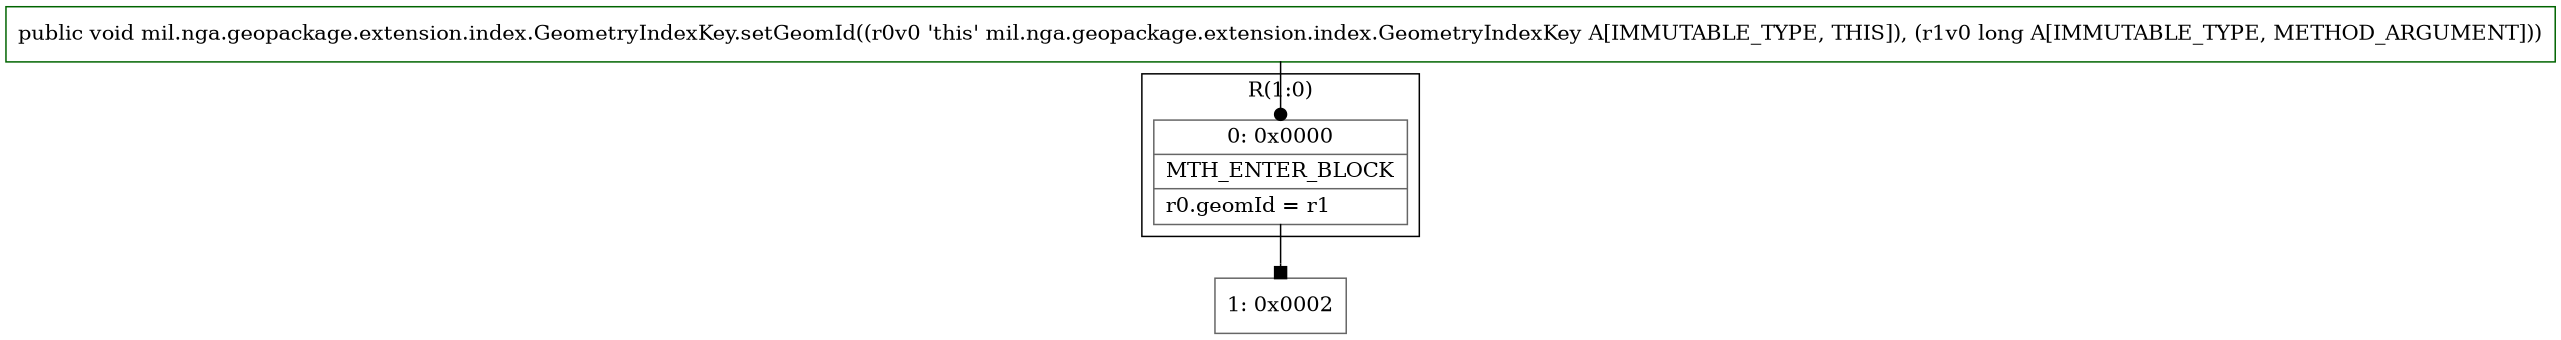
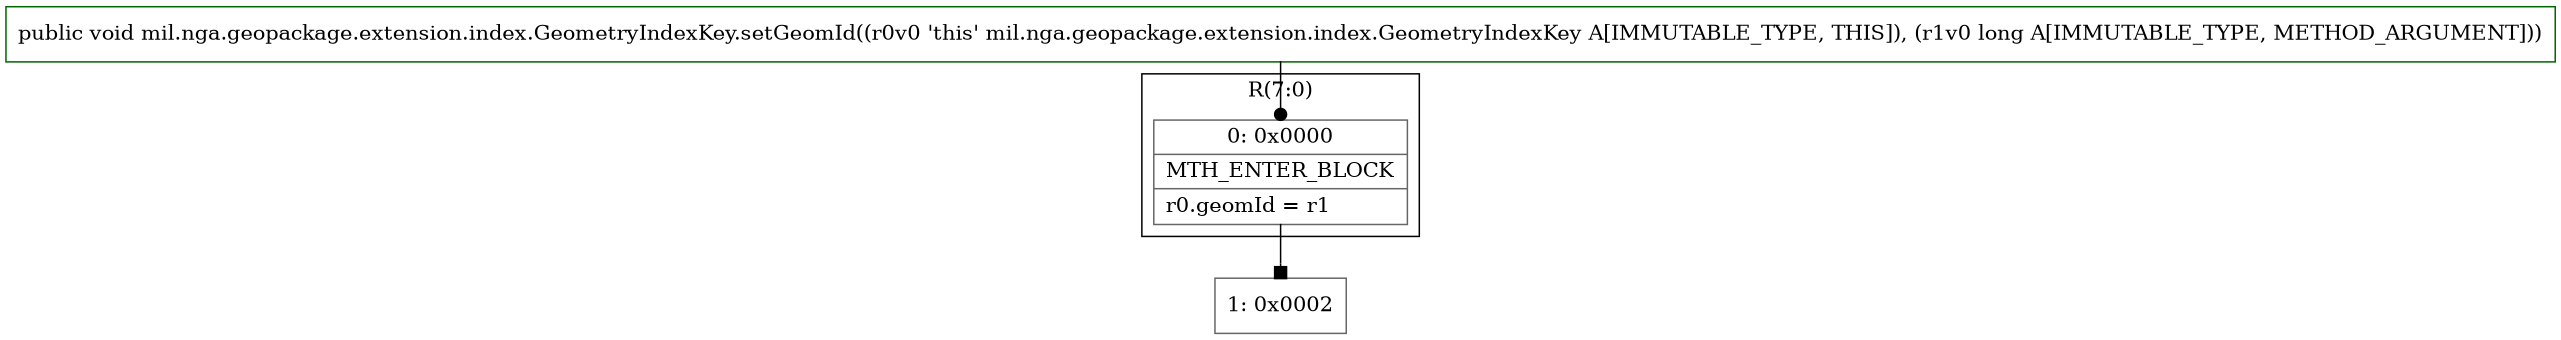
(1281, 91) -> (1281, 91)
